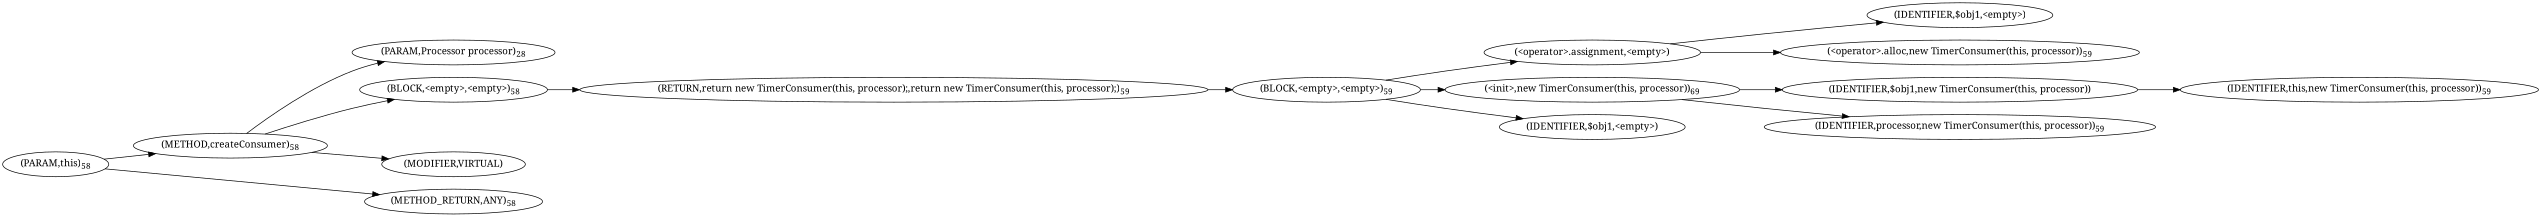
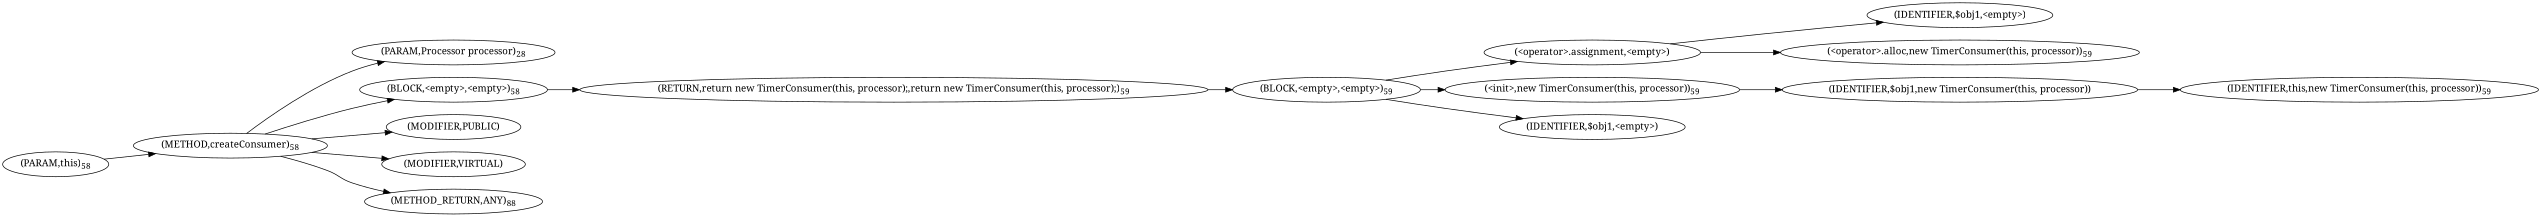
(1695, 89) -> (1695, 89)
none -> (454, 127)
(1960, 127) -> none
(239, 181) -> (333, 173)
(512, 201) -> (512, 201)
